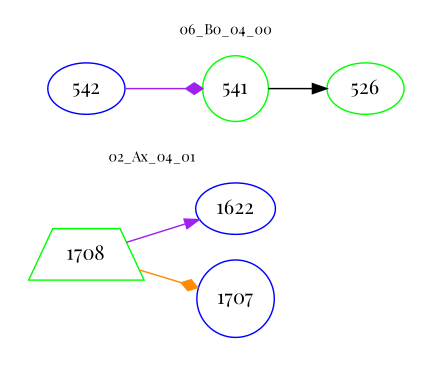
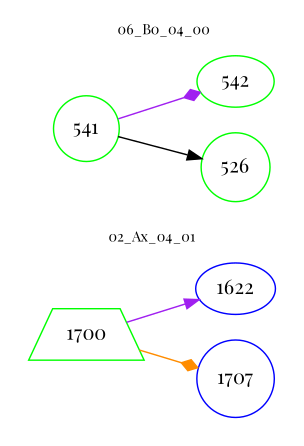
(86, 89) -> (236, 81)
(155, 89) -> (151, 108)
(366, 89) -> (236, 167)
(86, 254) -> (86, 334)
